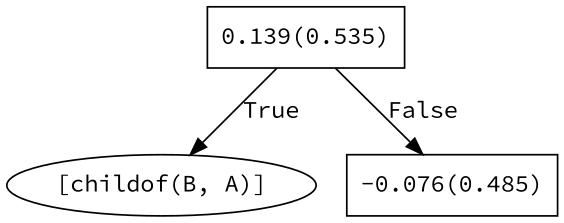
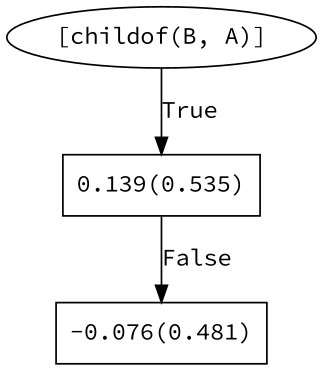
(240, 105) -> (161, 103)
(452, 185) -> (161, 333)
